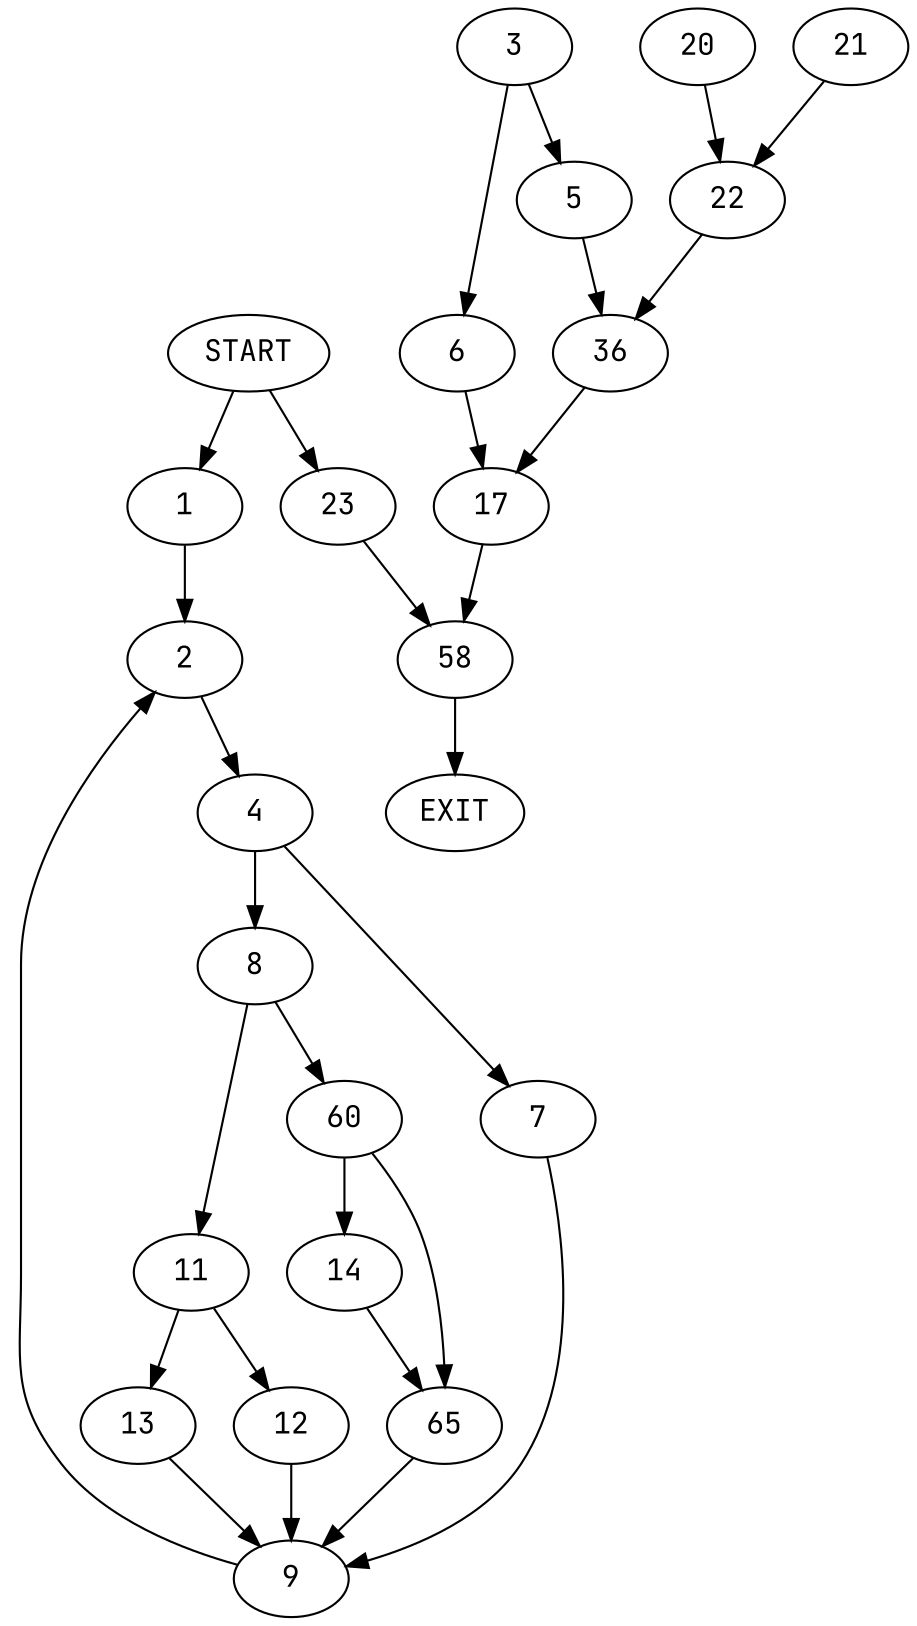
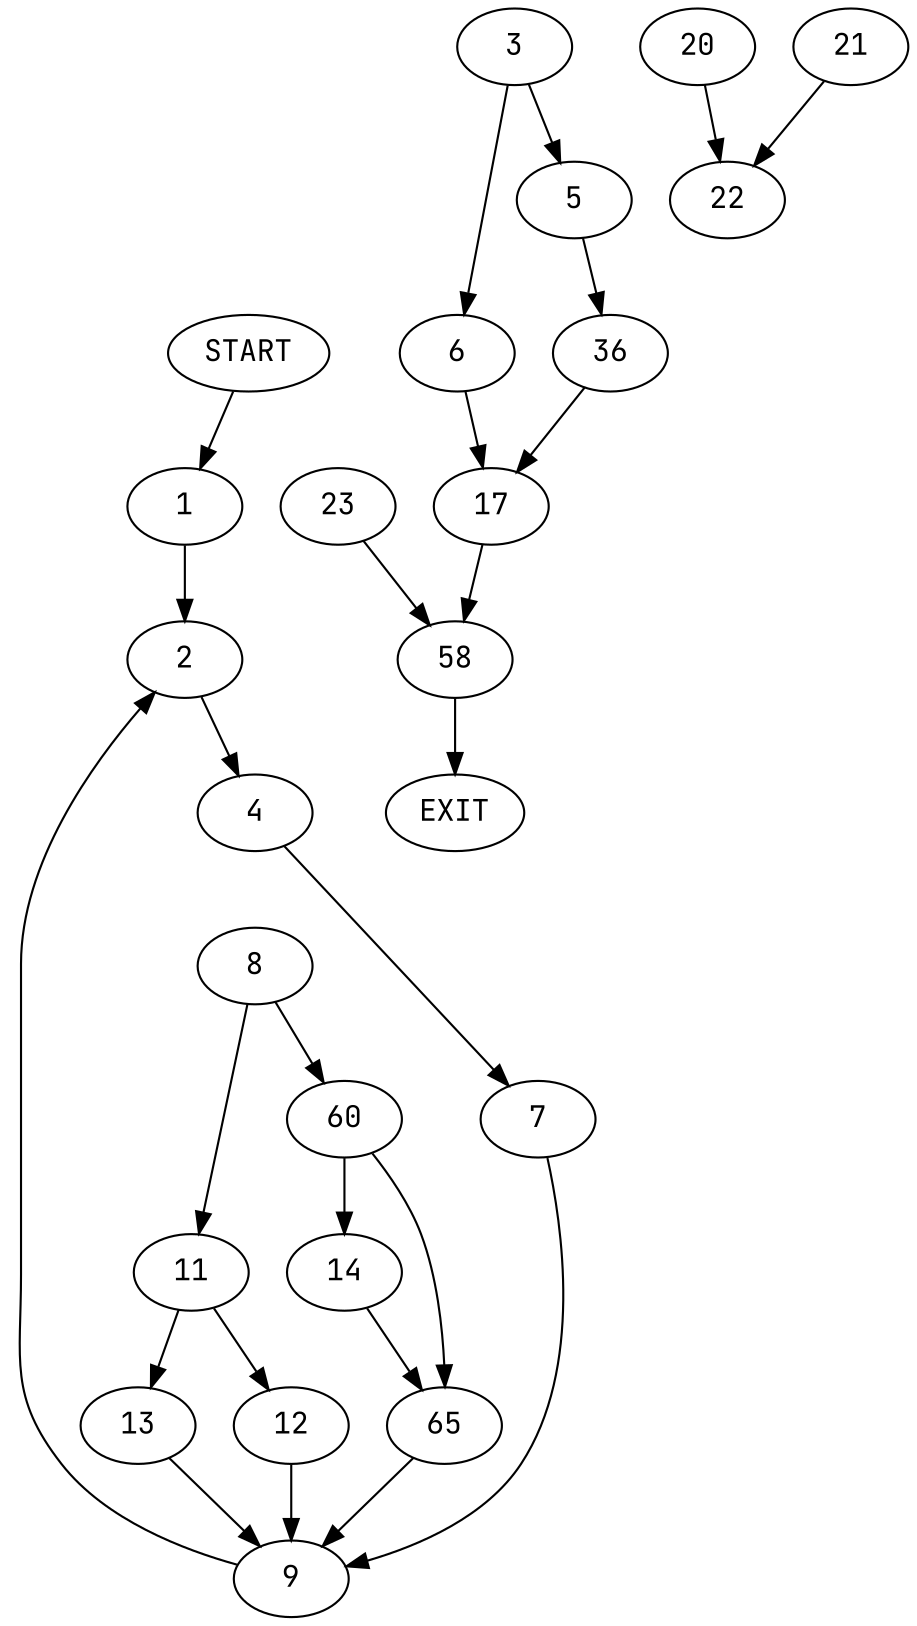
(676, 268) -> none
(288, 421) -> none
(255, 879) -> none
